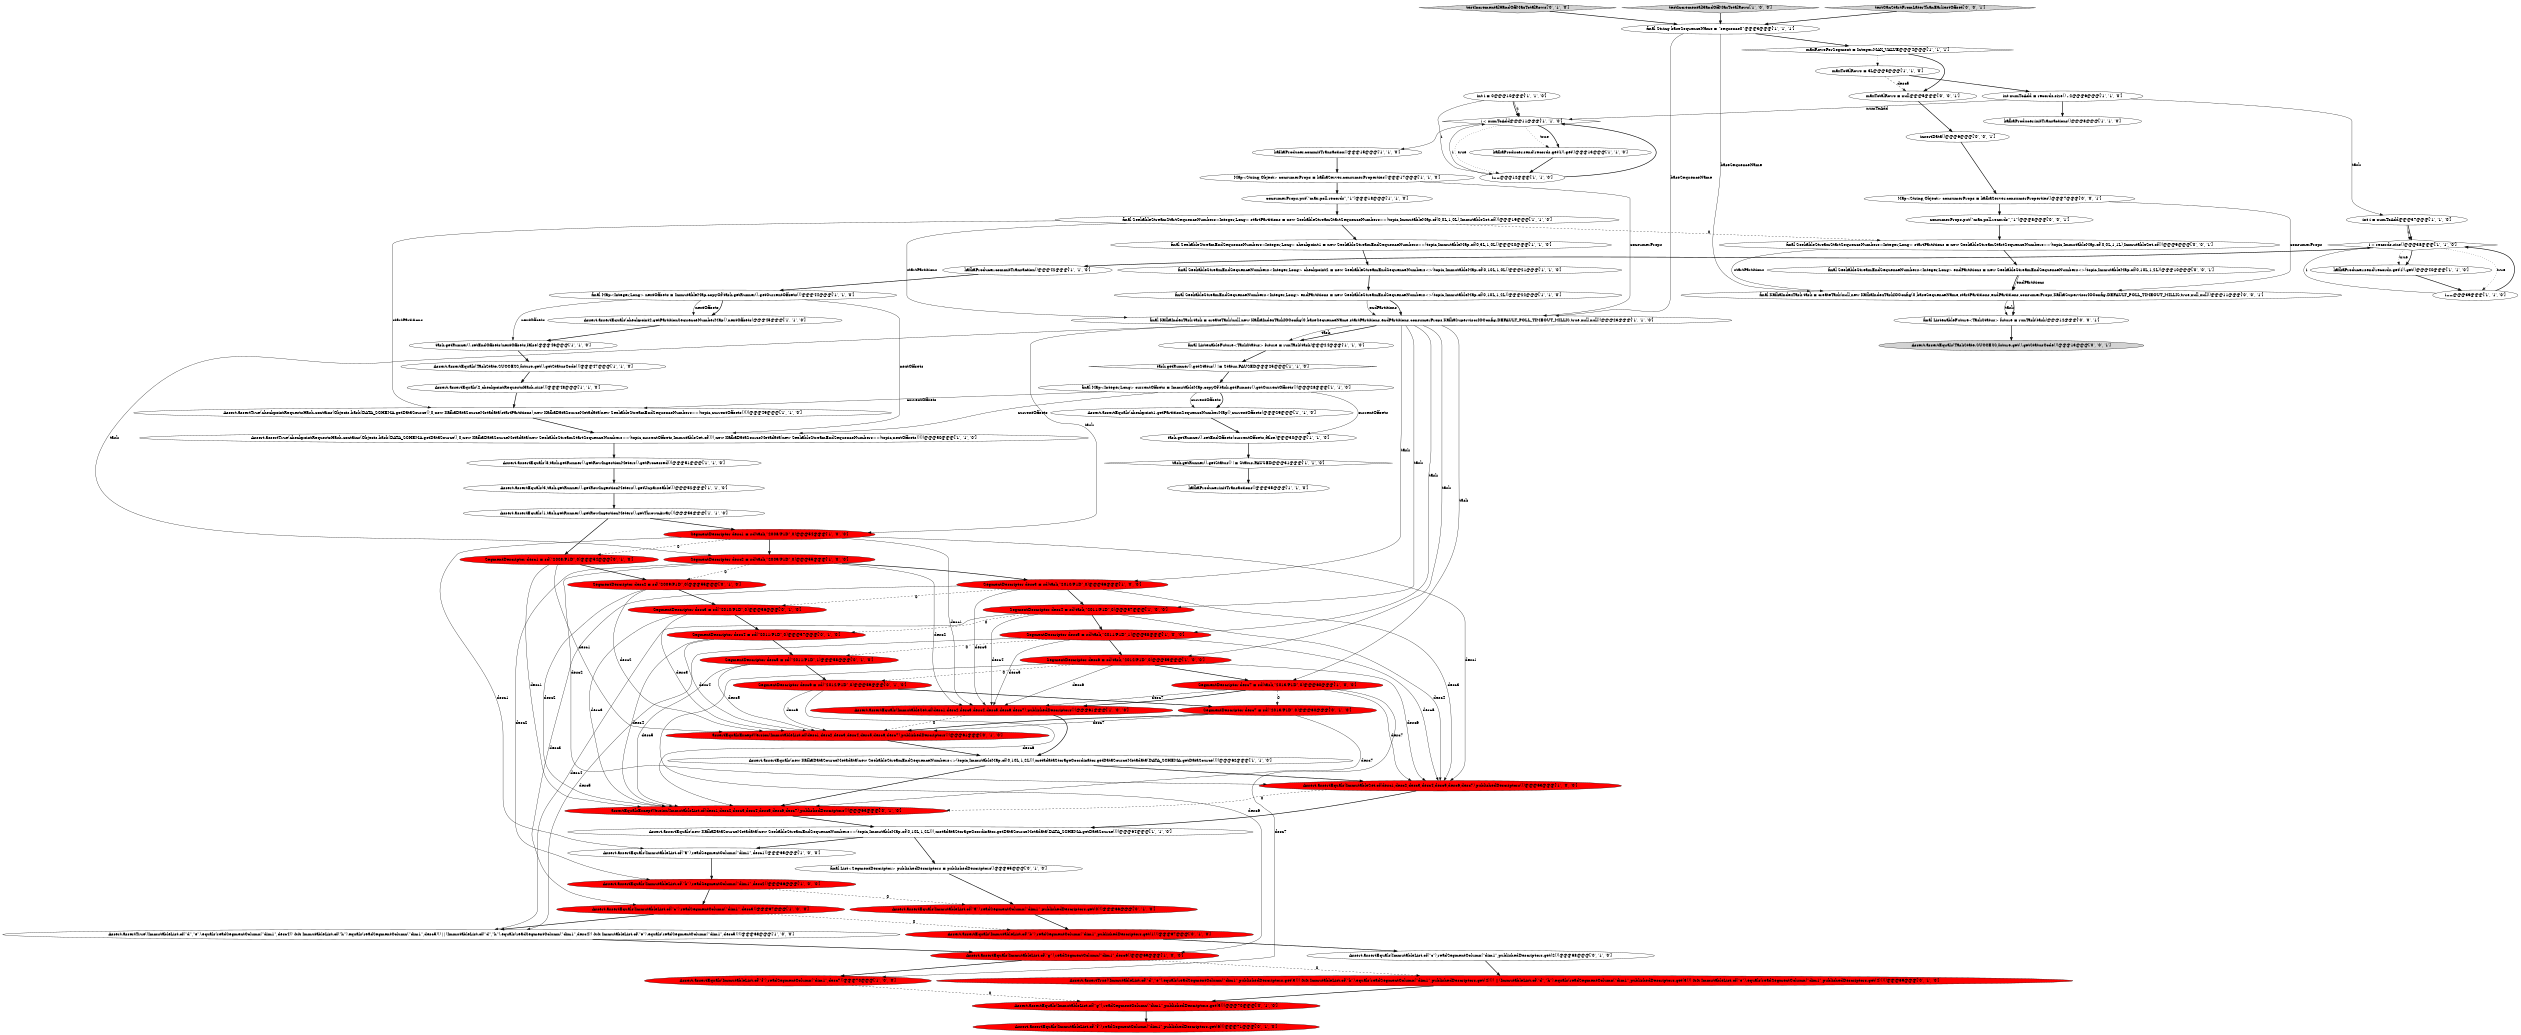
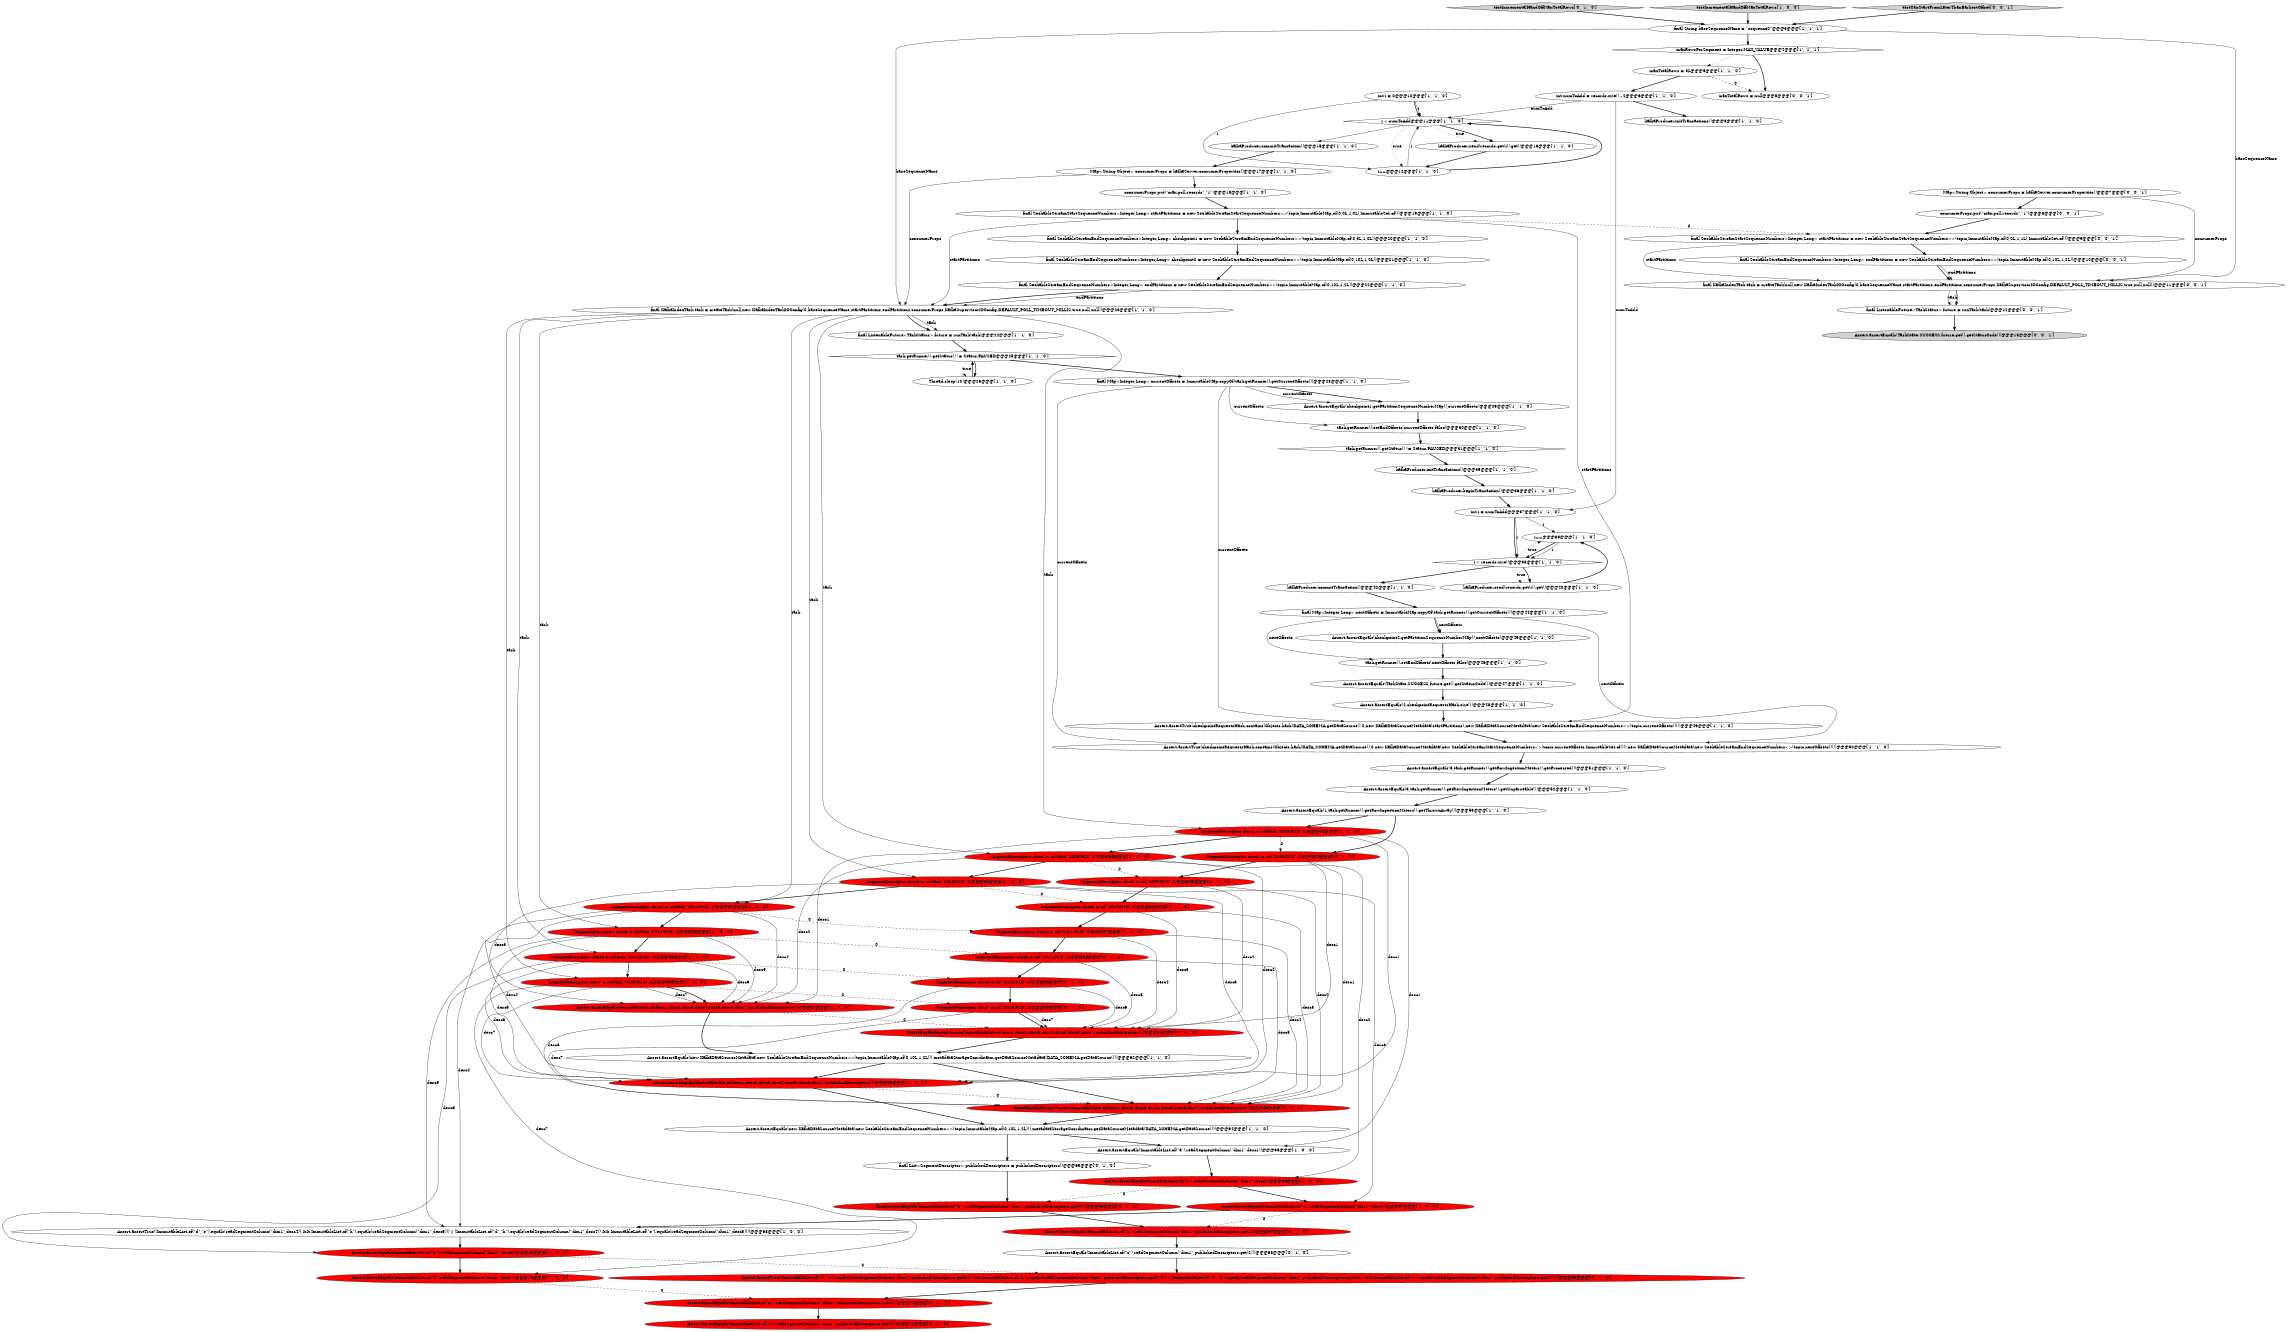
(1903, 84) -> (1736, 84)
(1958, 137) -> none
(2356, 165) -> (1627, 310)
none -> (973, 382)
none -> (1493, 491)
none -> (1539, 524)
